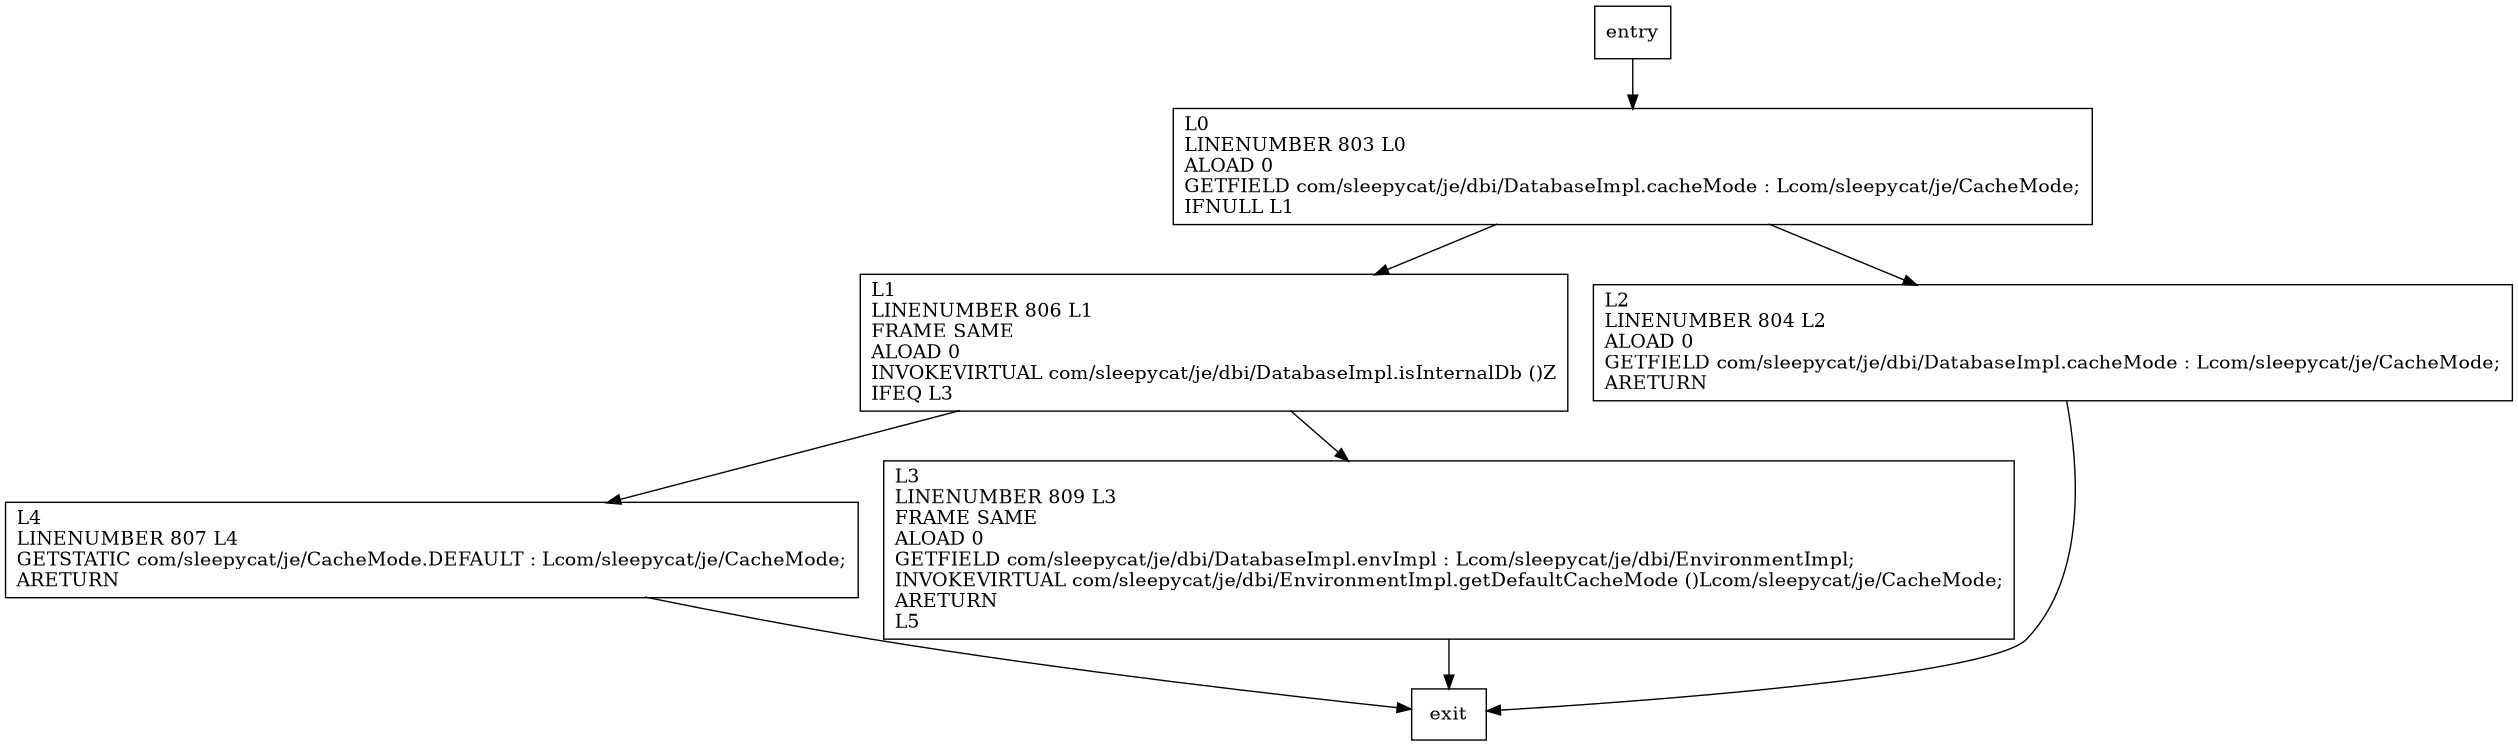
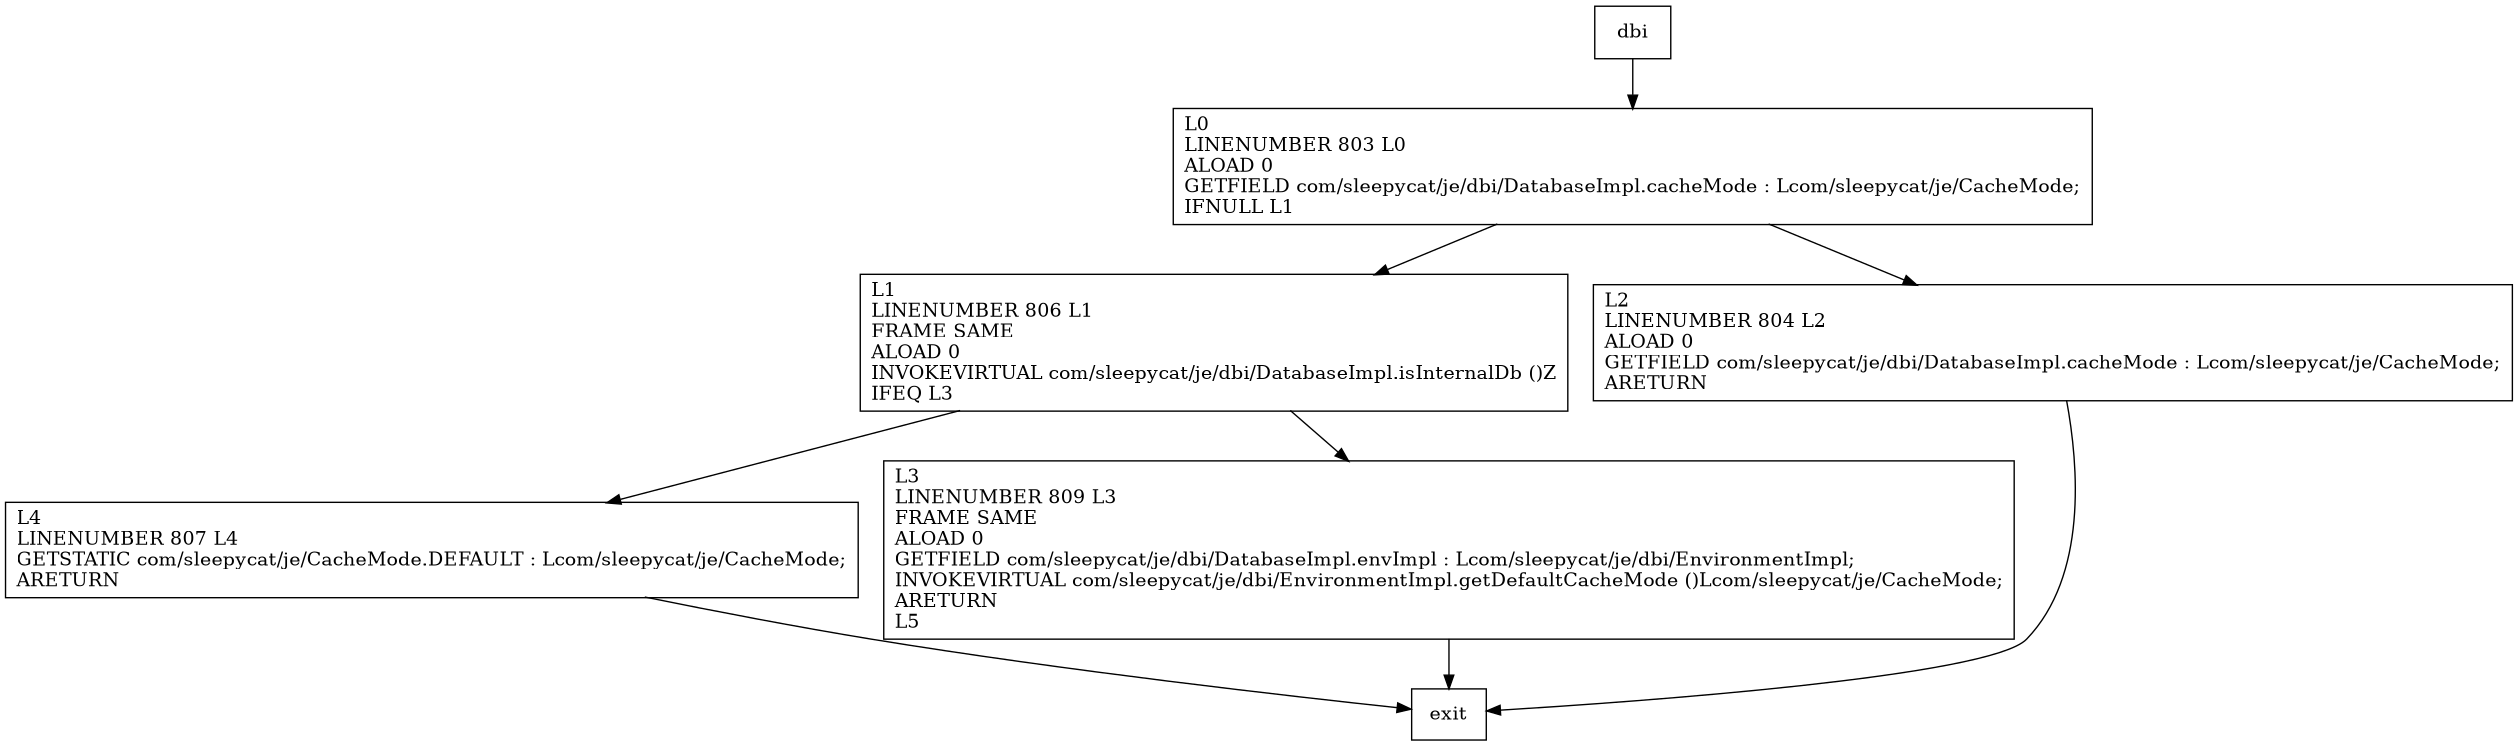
(1633, 32) -> (1633, 32)
